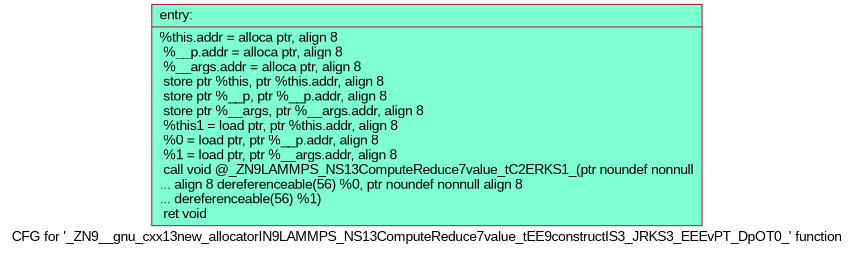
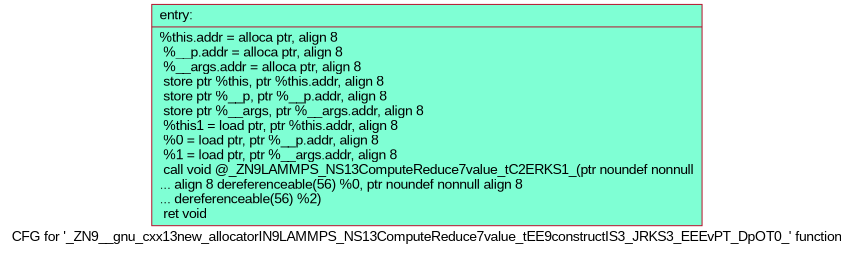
(241, 199) -> (241, 199)
